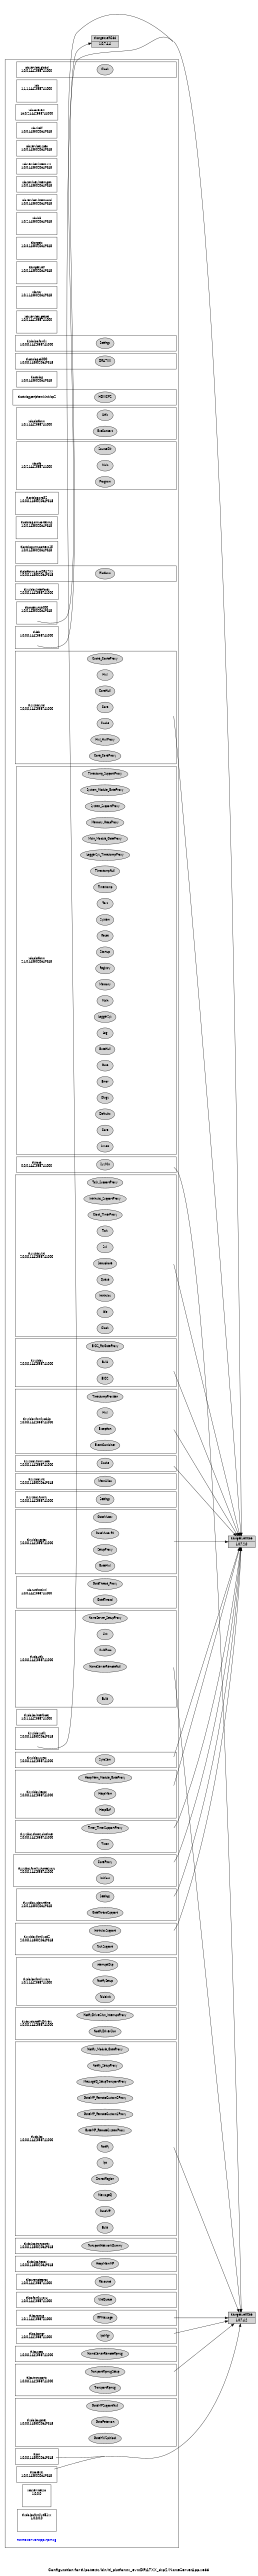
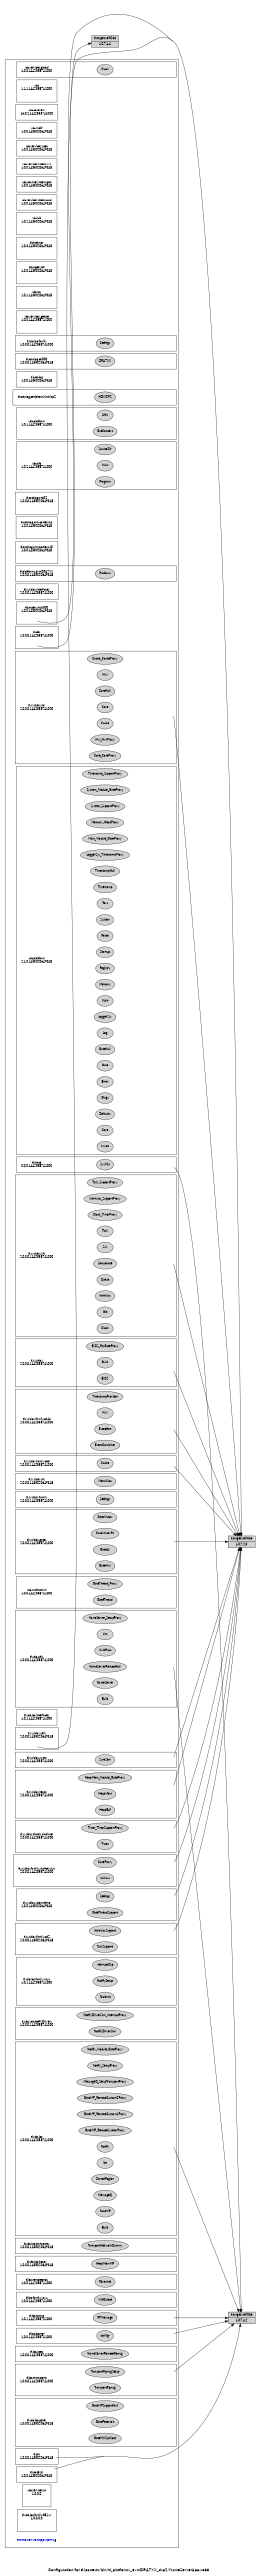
(37, 245) -> (37, 245)
(105, 1550) -> (105, 1550)
none -> (105, 1683)
